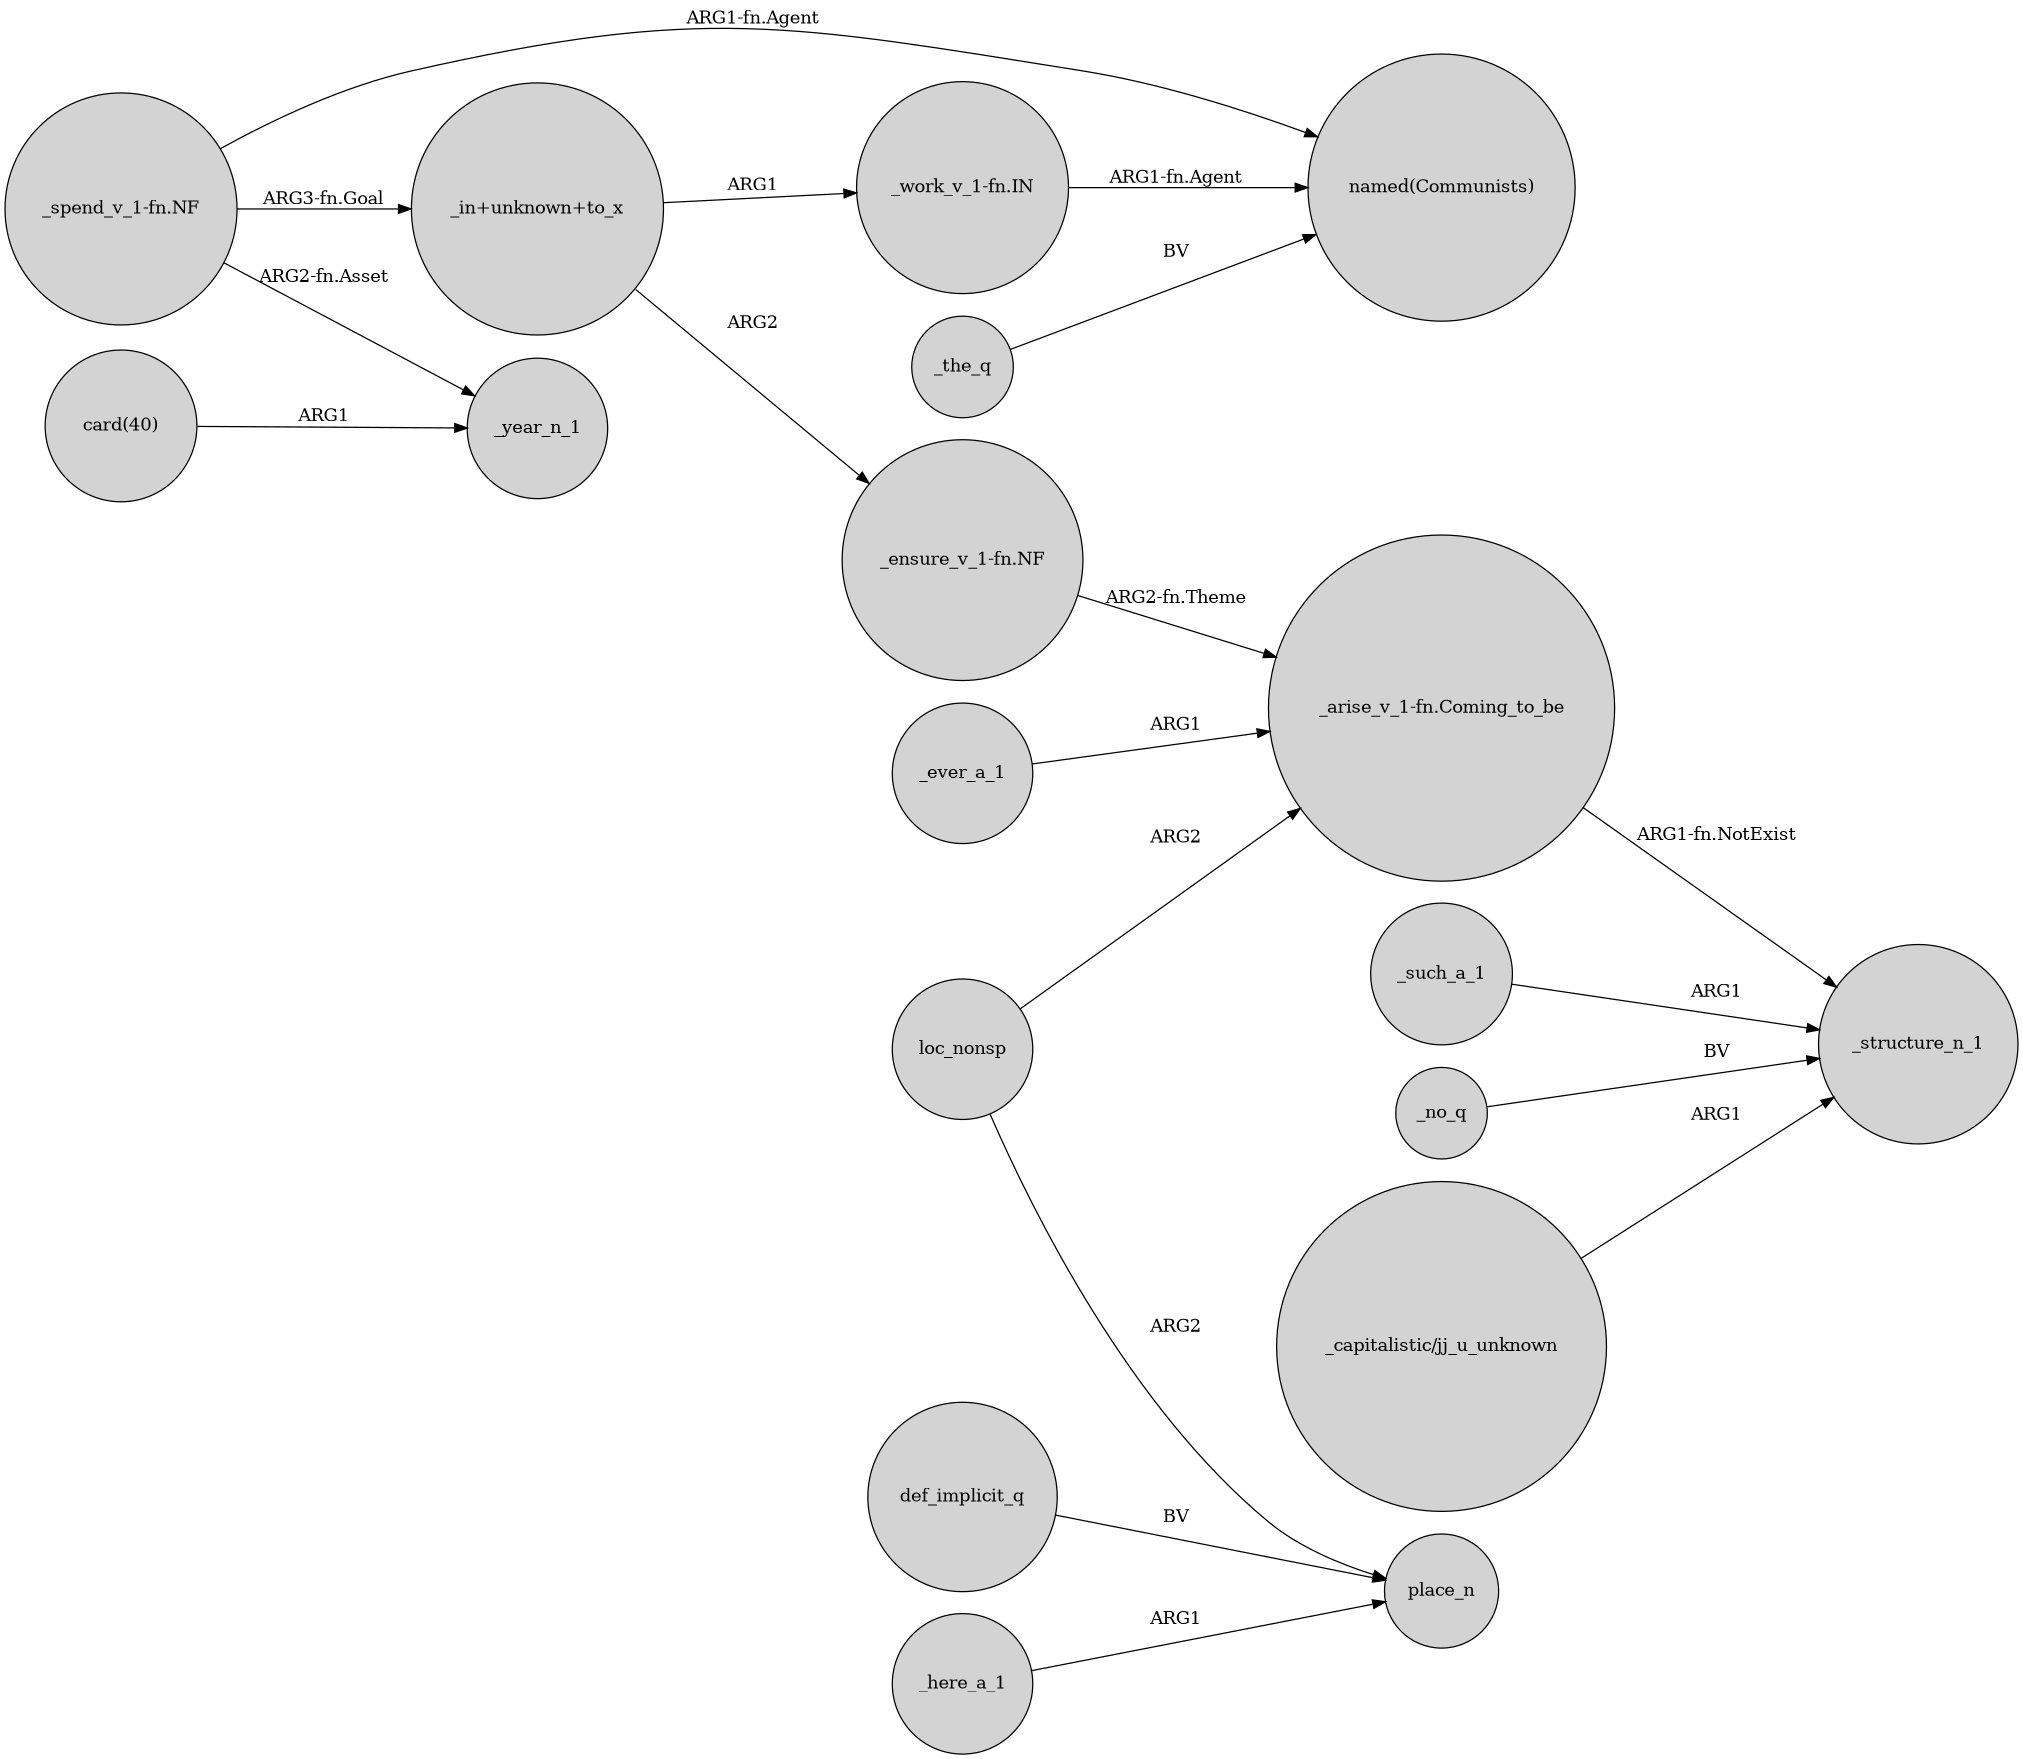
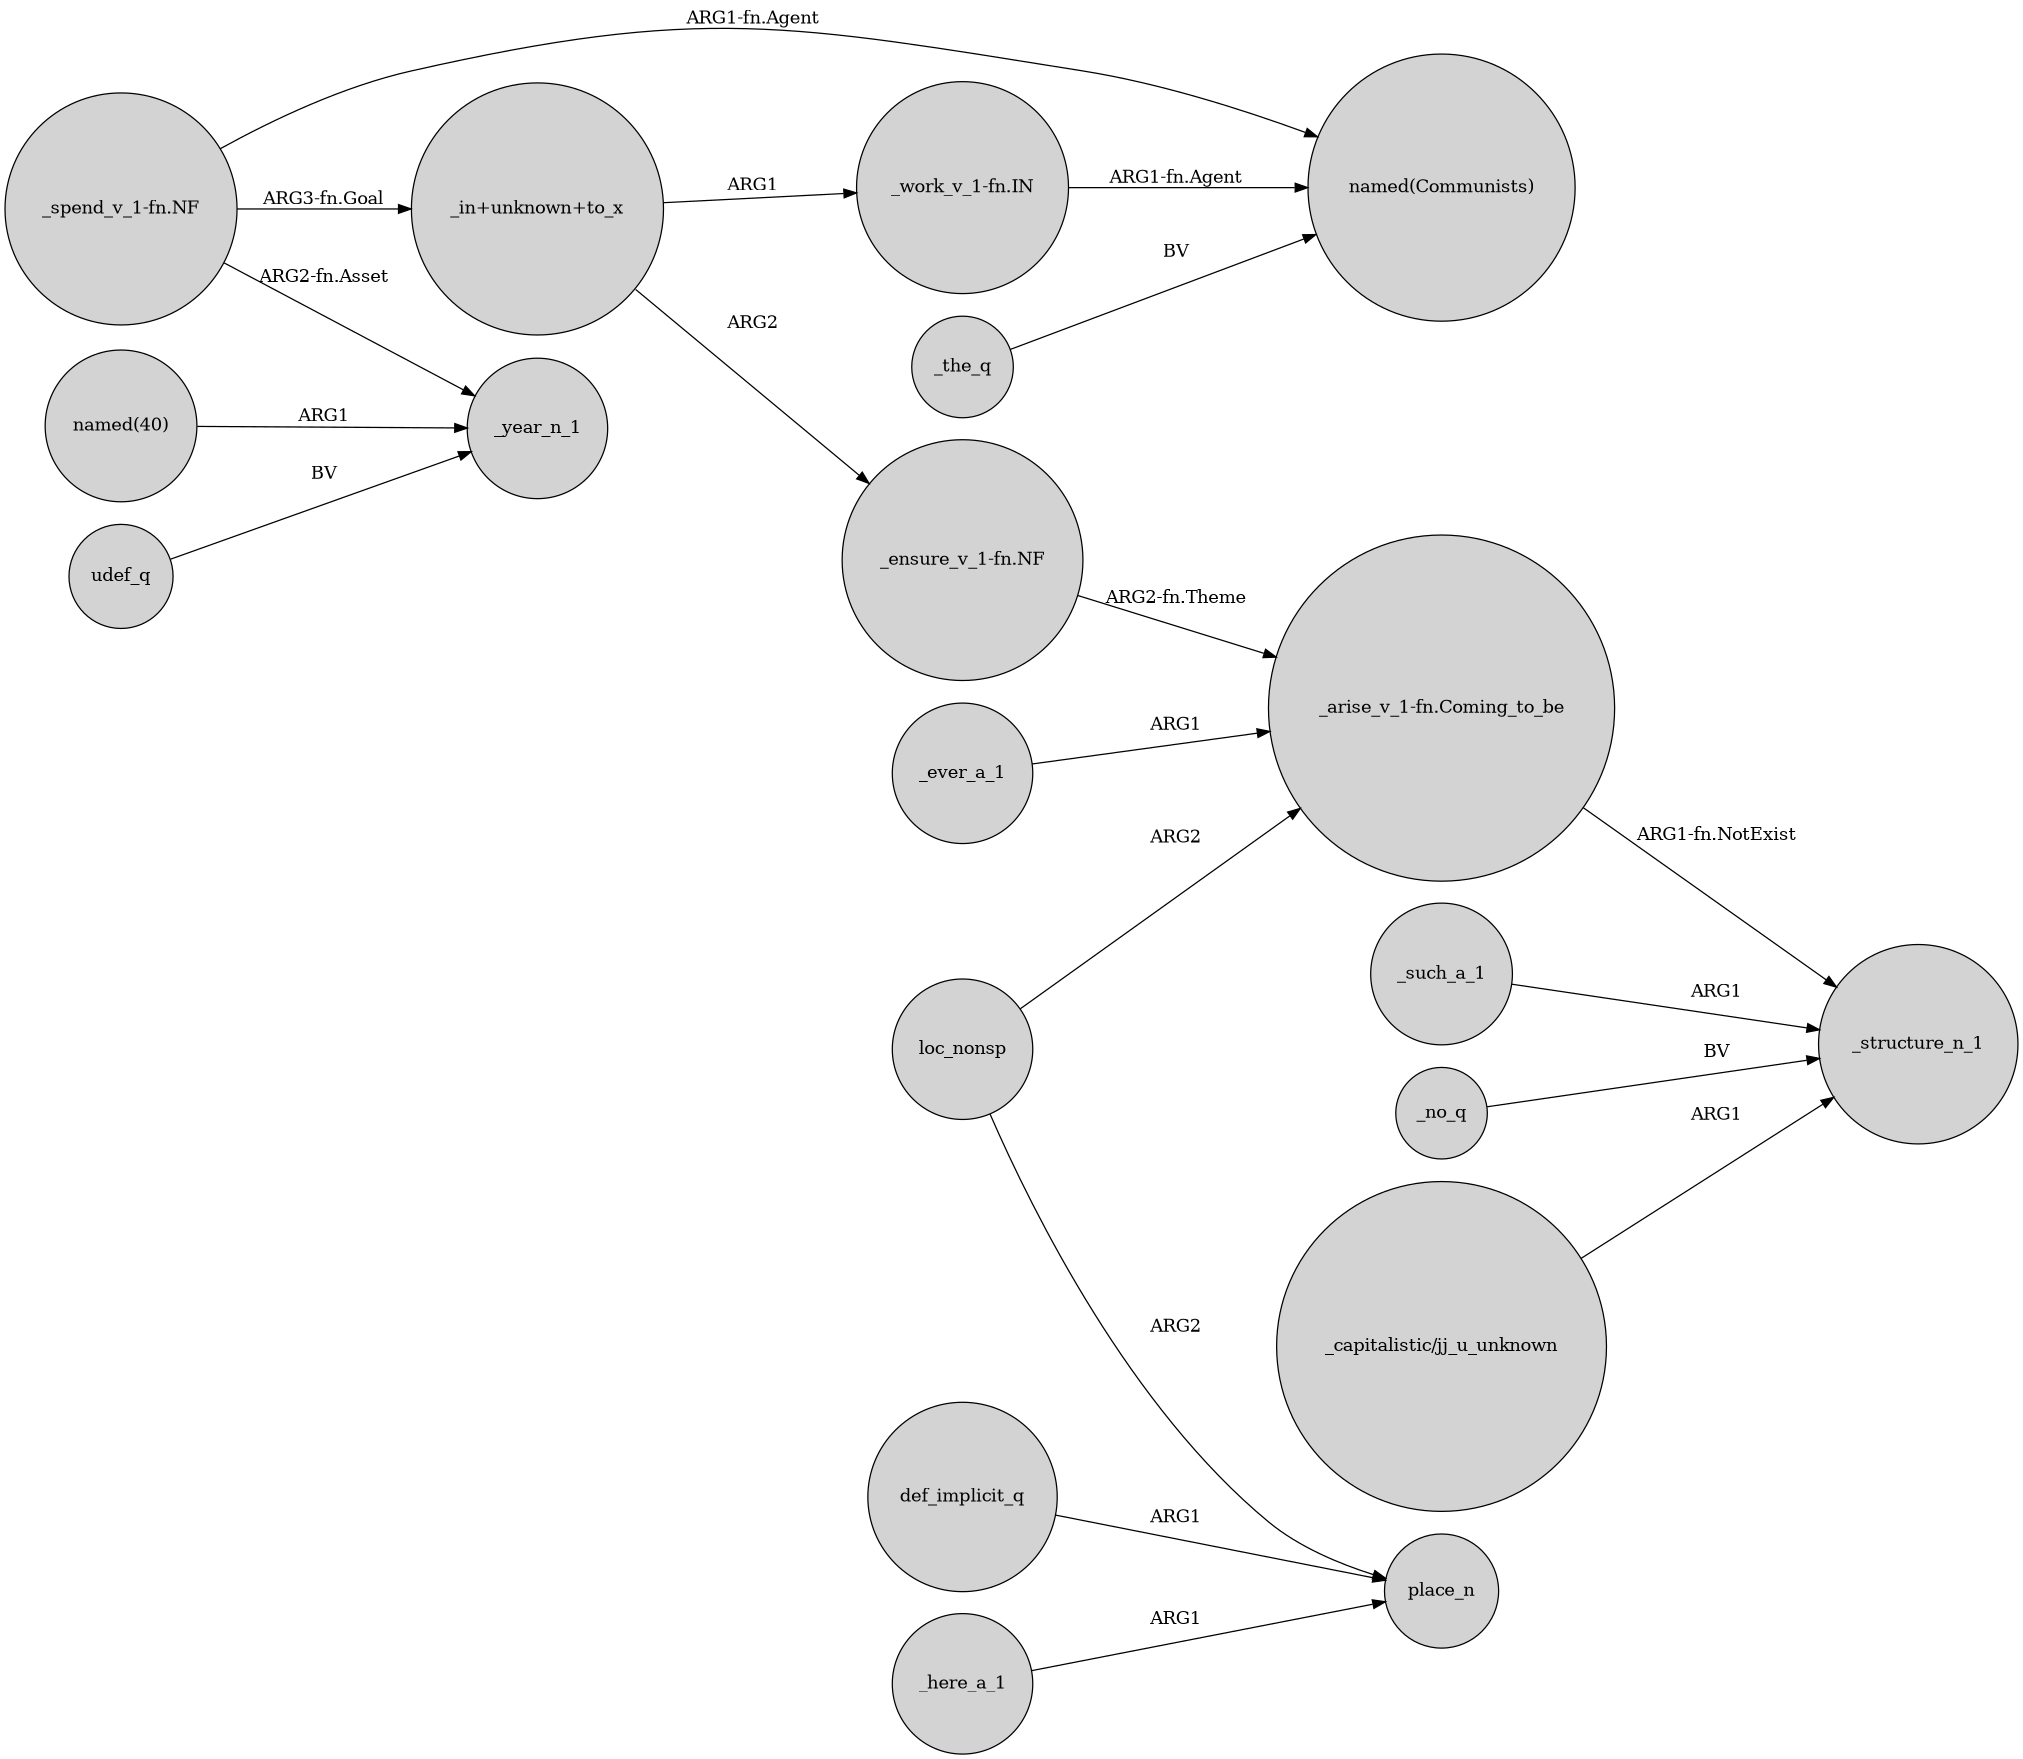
(121, 426) -> (121, 426)
none -> (121, 576)
(1176, 1518) -> (1176, 1518)
